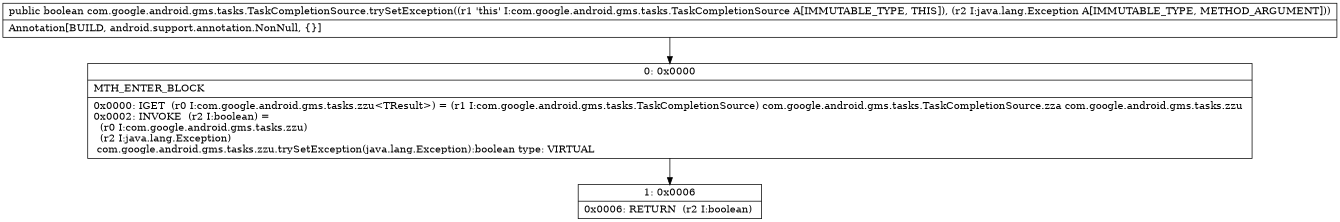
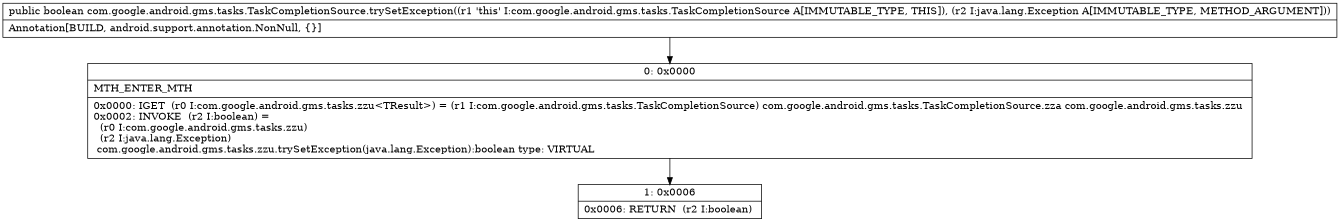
(149, 88) -> (143, 88)
